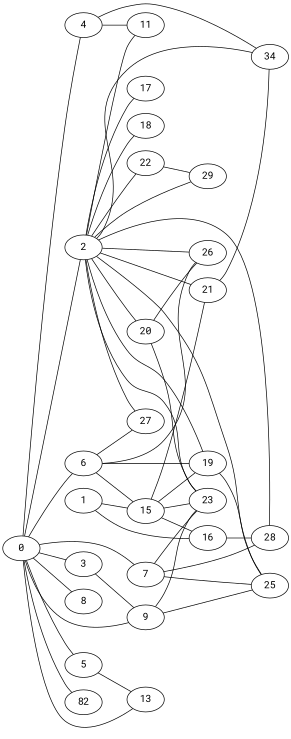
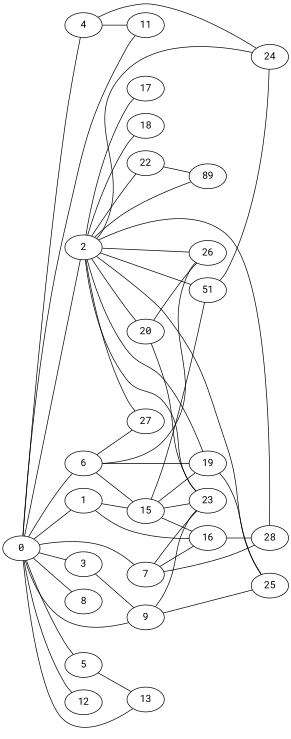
(270, 57) -> (270, 57)
(103, 149) -> (54, 279)
(208, 176) -> (208, 176)
(208, 290) -> (208, 290)
none -> (52, 524)
(208, 581) -> (181, 554)
(84, 702) -> (84, 702)
